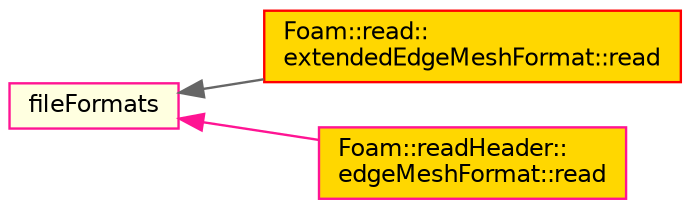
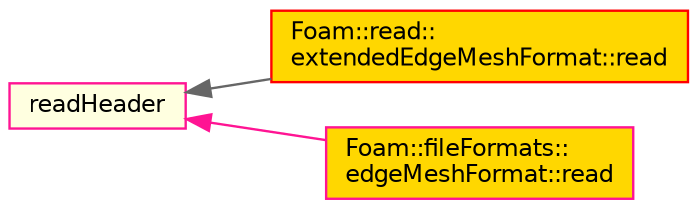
(94, 106) -> (98, 106)
(473, 163) -> (480, 163)
